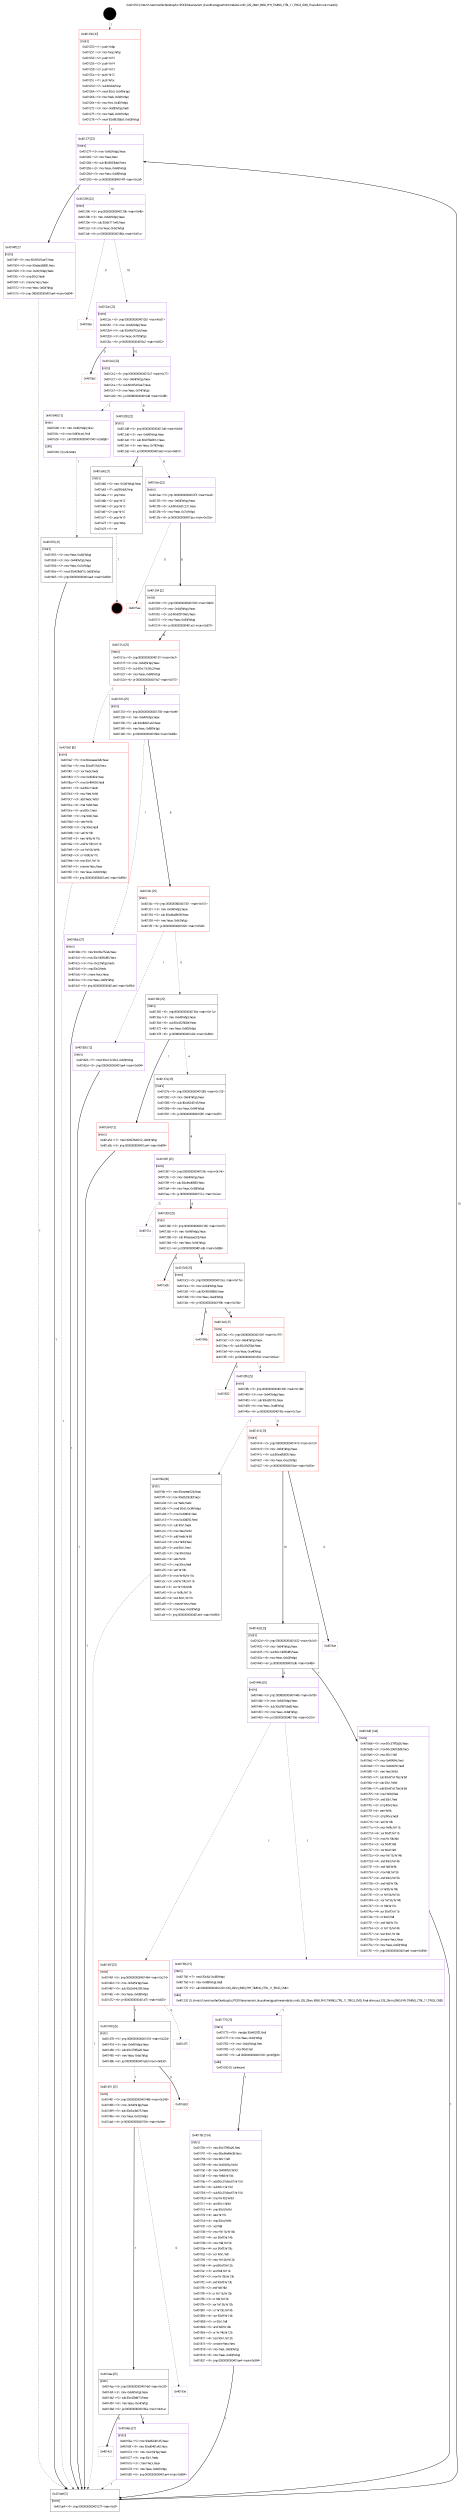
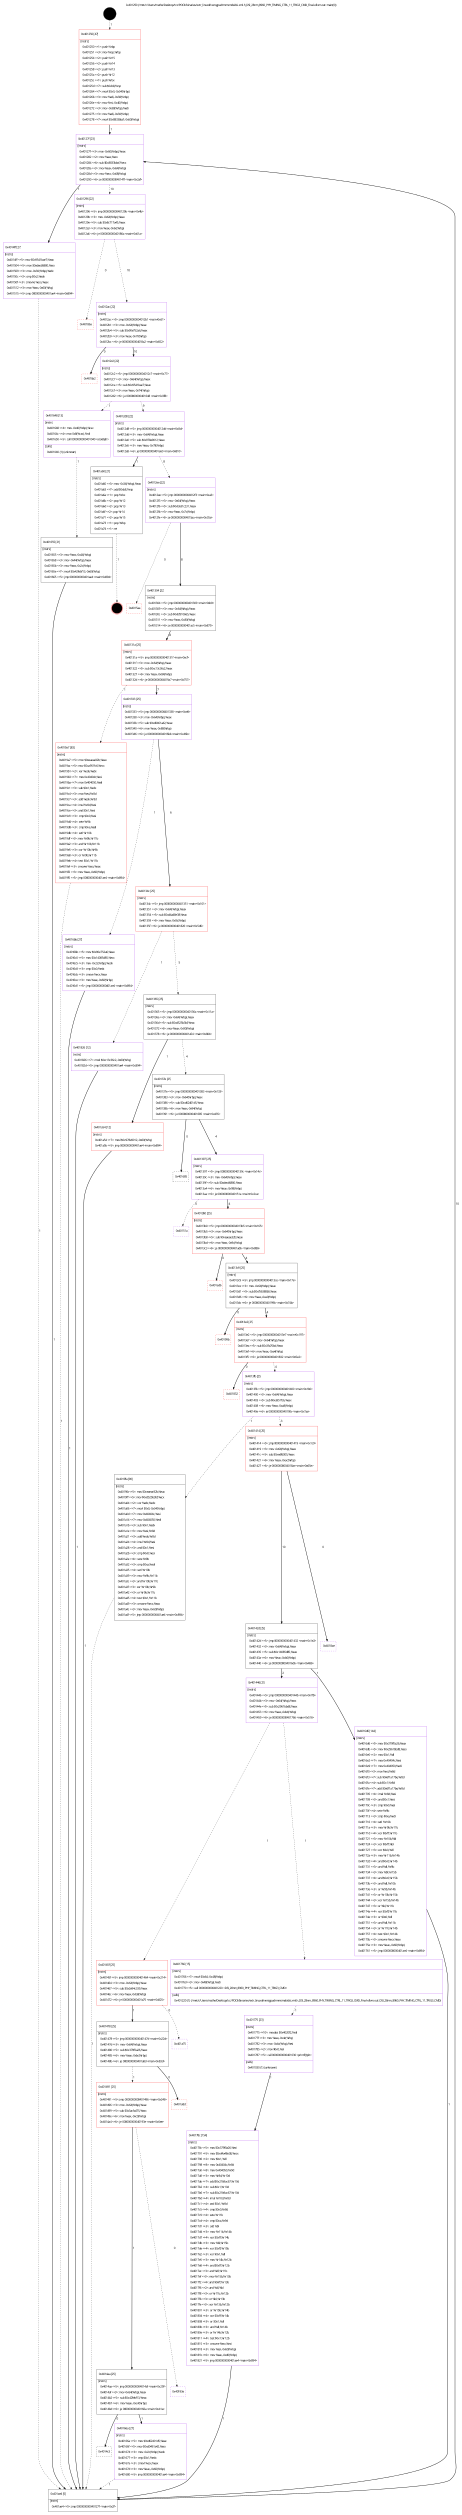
none -> (181, 1177)
